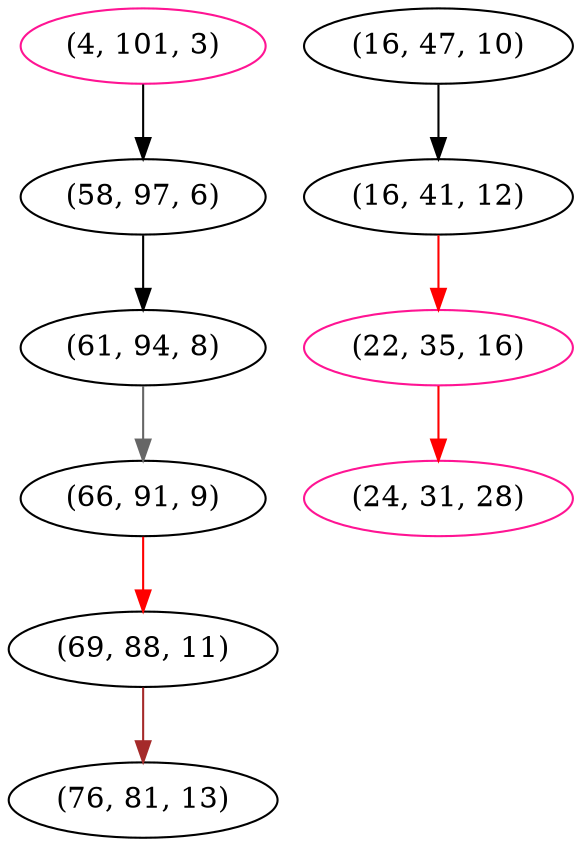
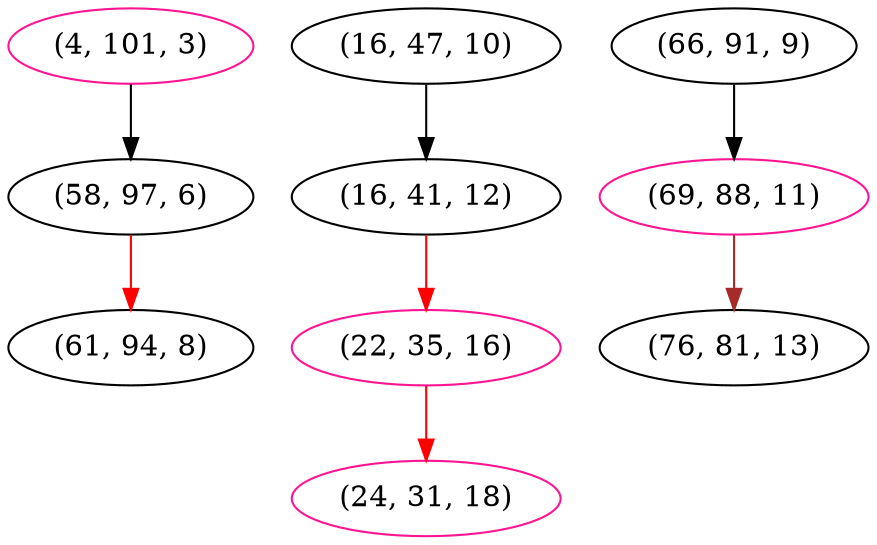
(143, 262) -> (131, 262)
(143, 413) -> none
(438, 498) -> (426, 498)
(143, 564) -> (734, 111)
(143, 649) -> (734, 197)
